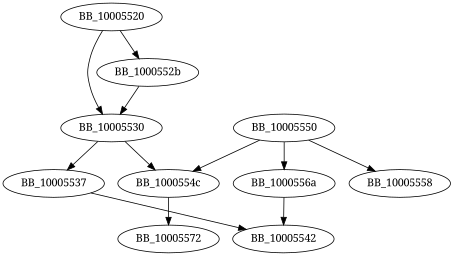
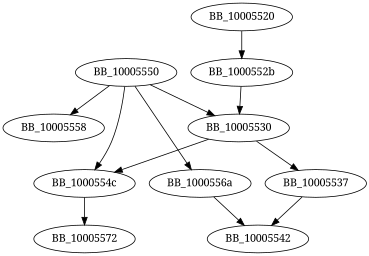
(88, 69) -> (179, 99)
